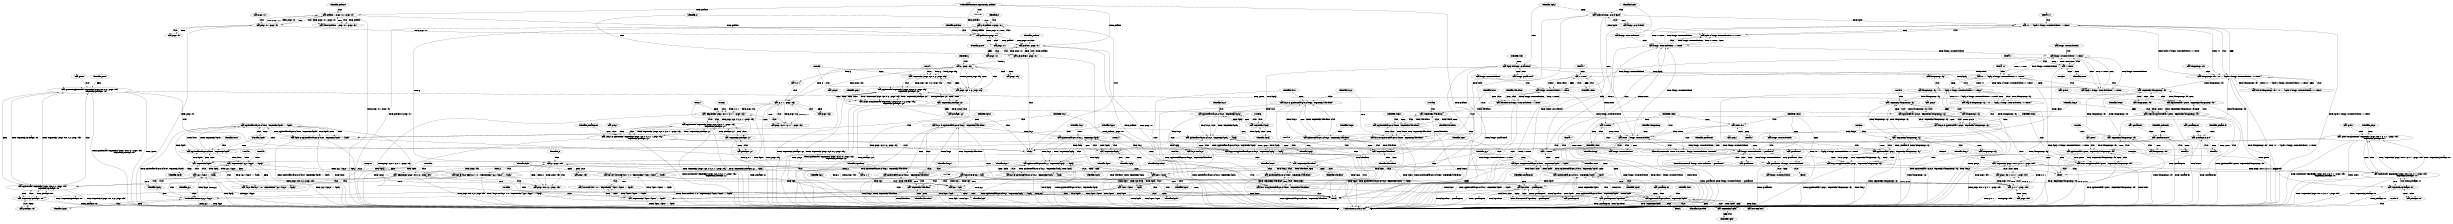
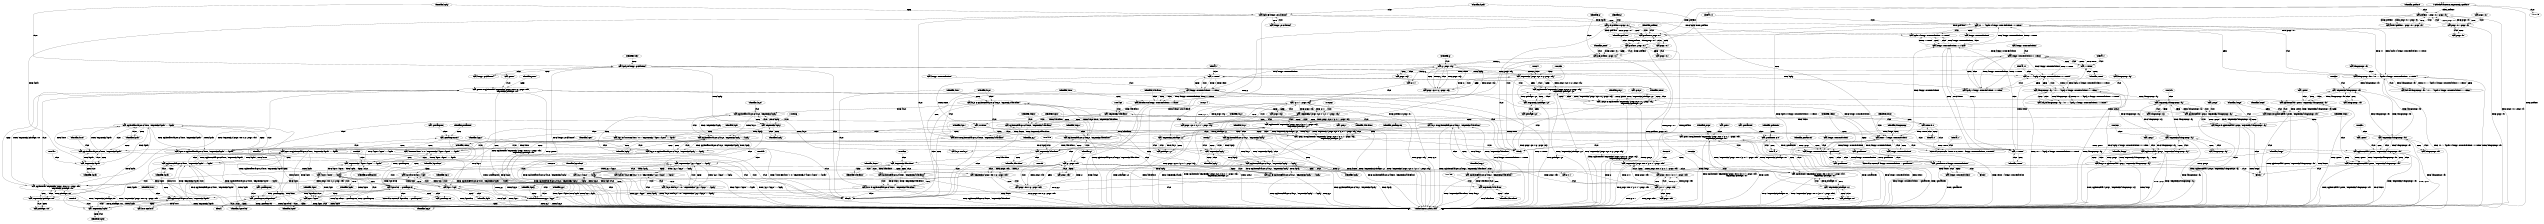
(828, 83) -> (1548, 83)
none -> (356, 169)
